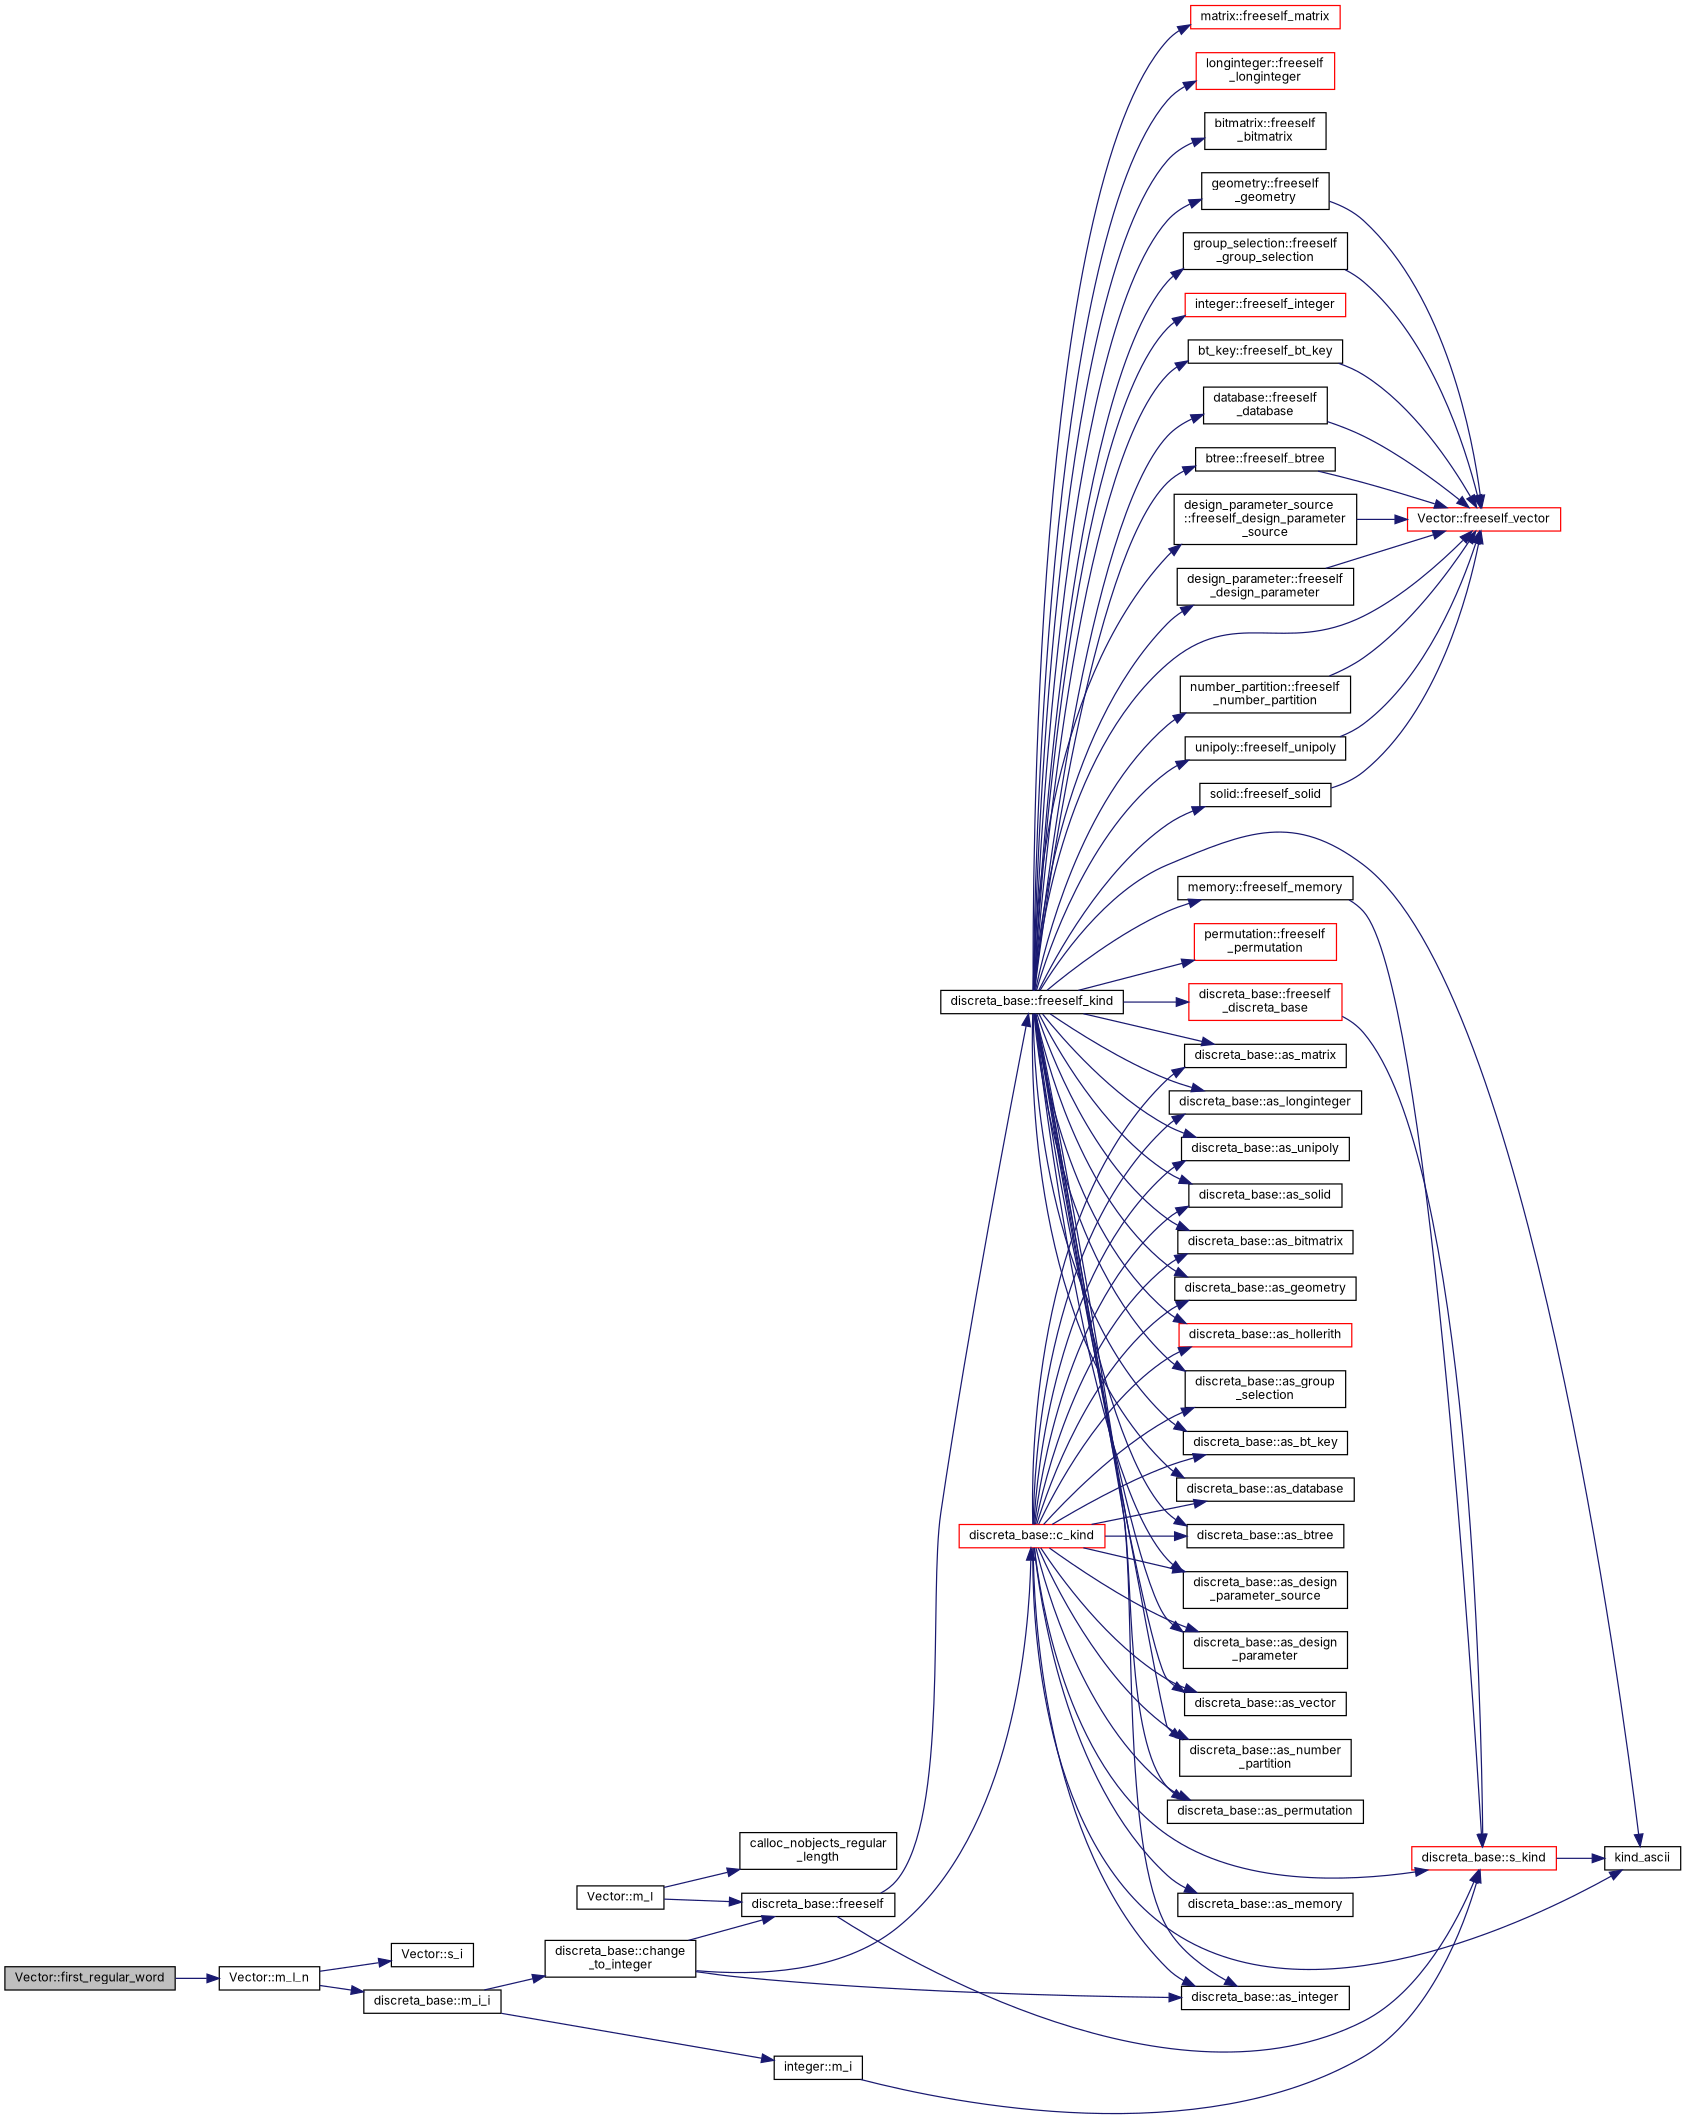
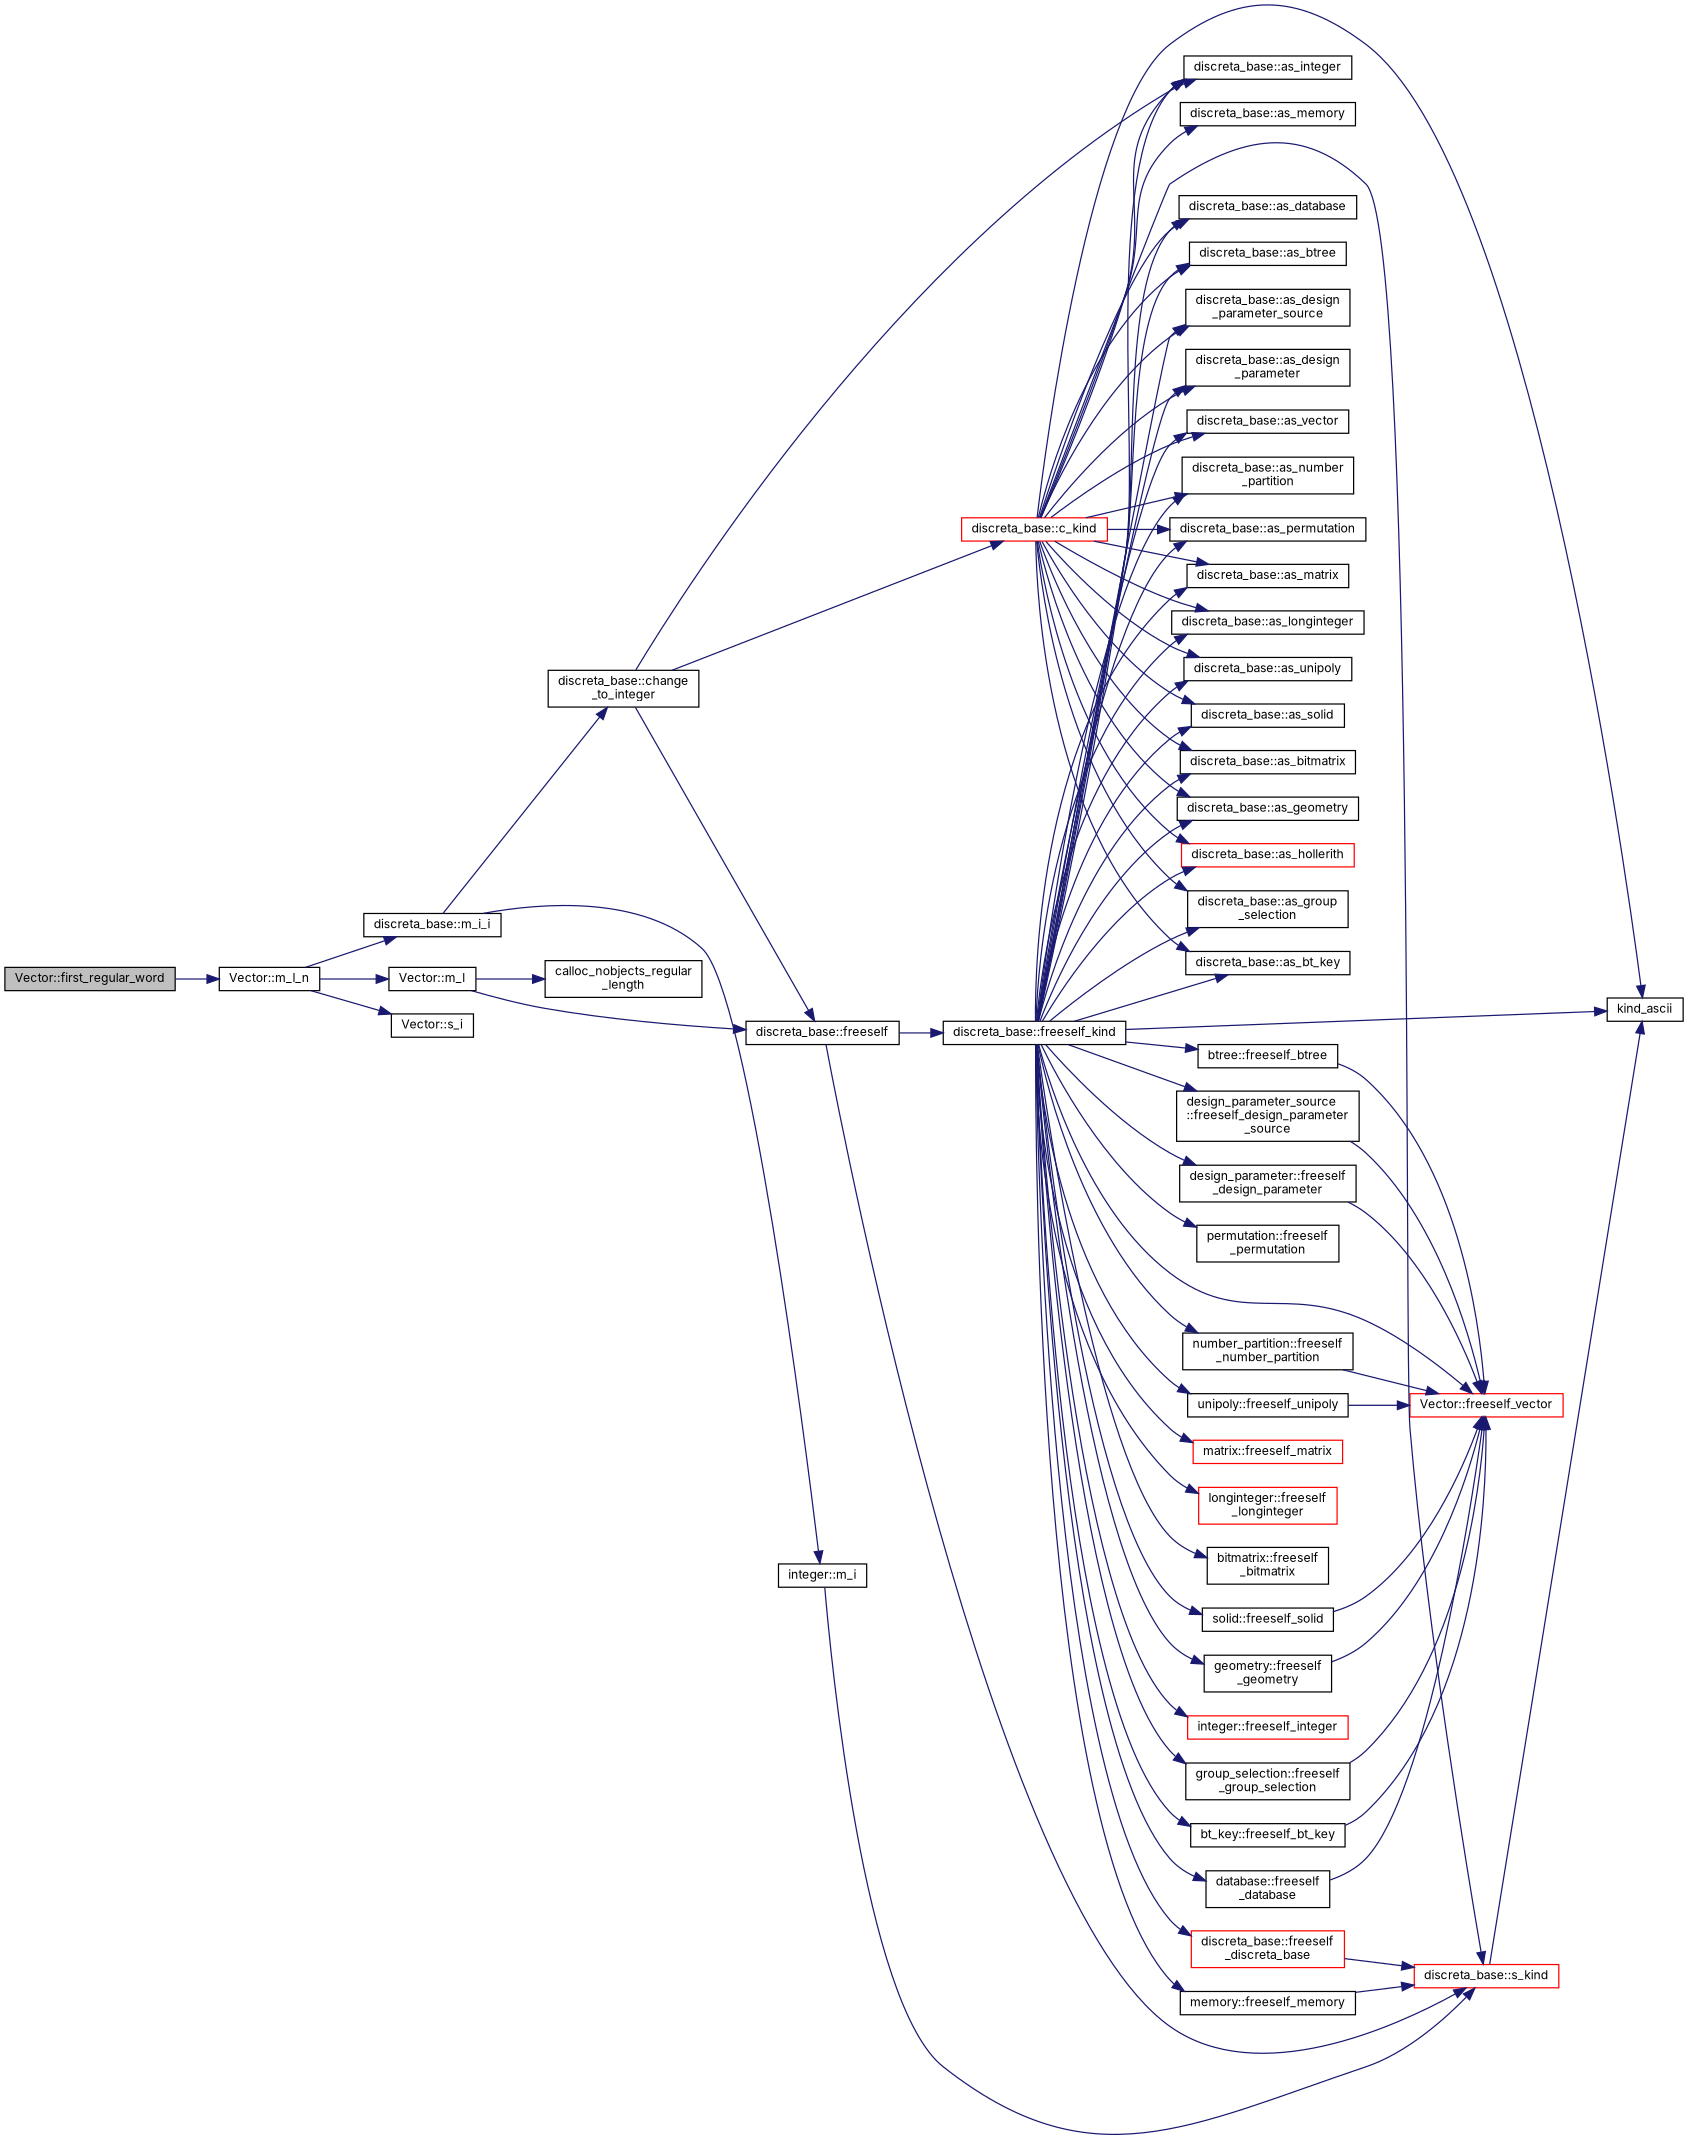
(1265, 942) -> (1268, 1244)
none -> (348, 979)
